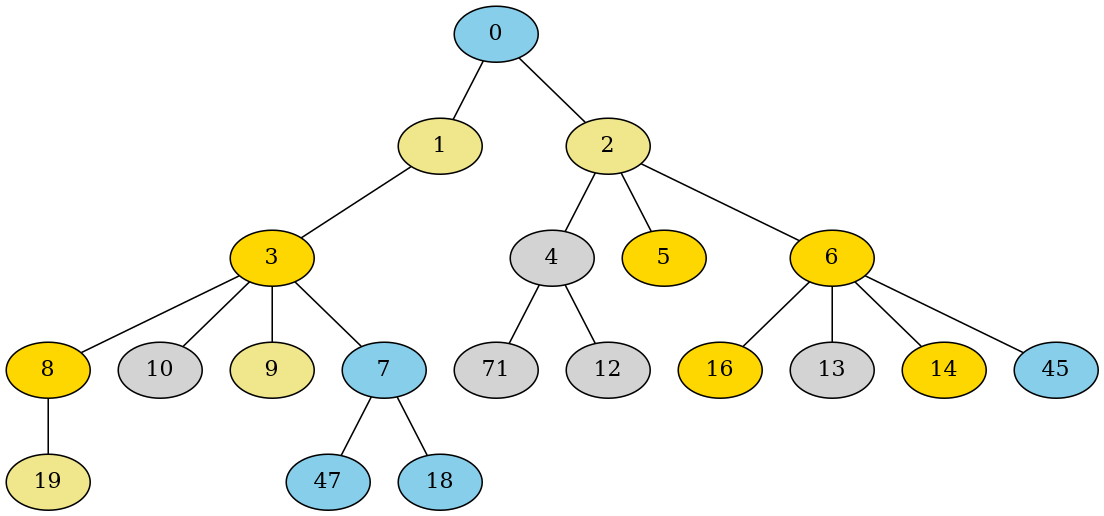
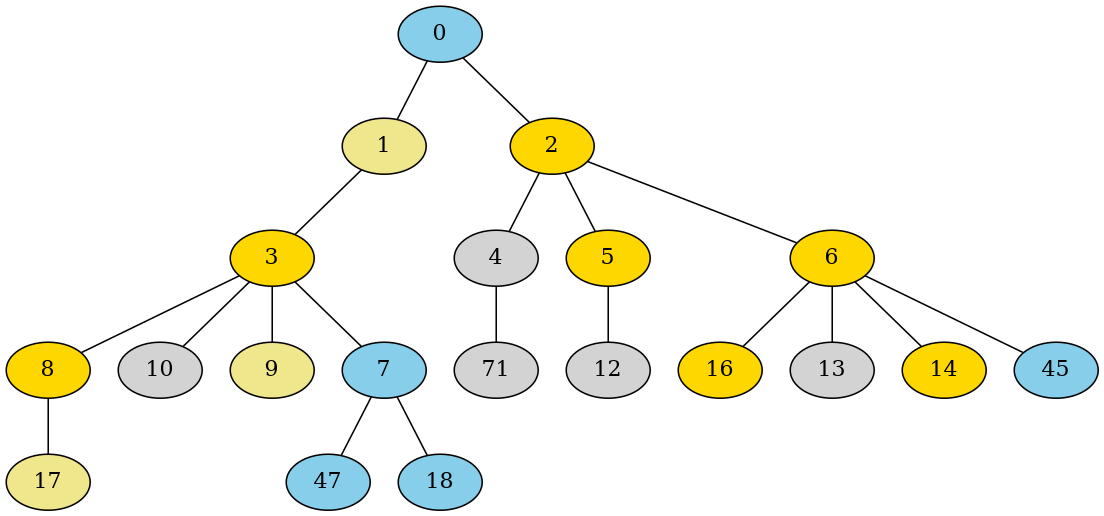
(608, 146) -> (552, 146)
(580, 314) -> (608, 314)
(48, 482) -> (48, 482)
